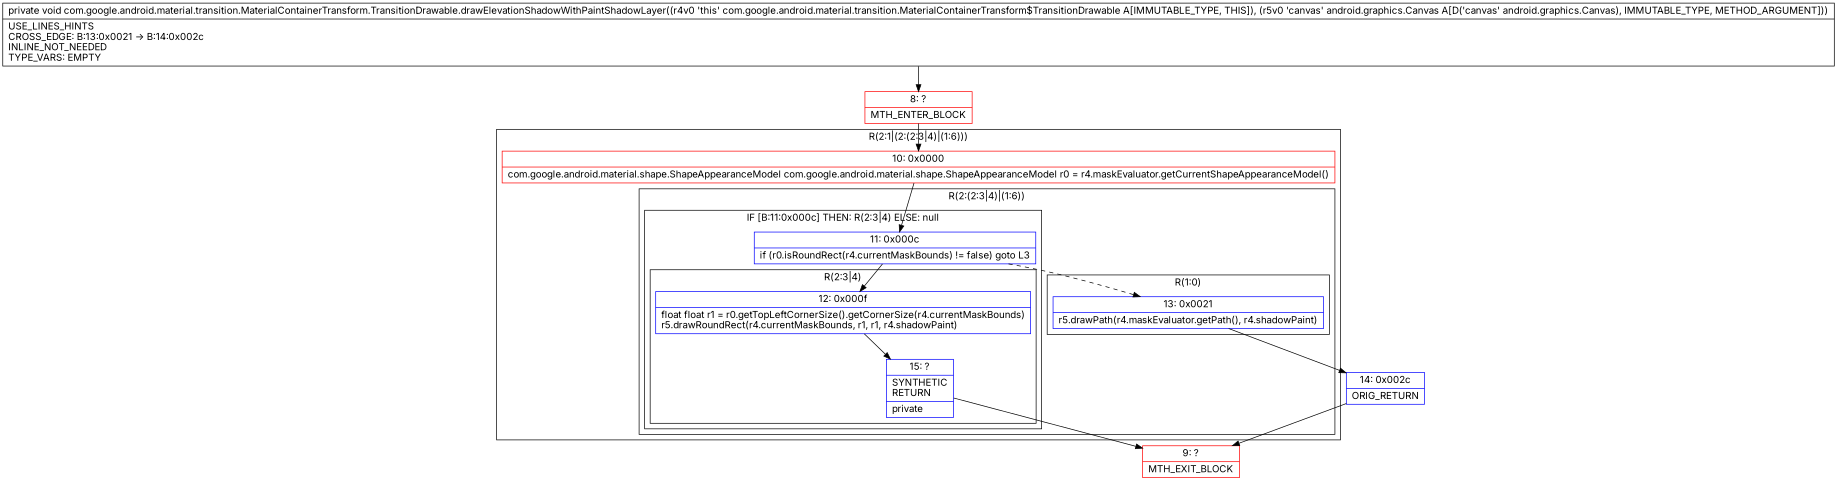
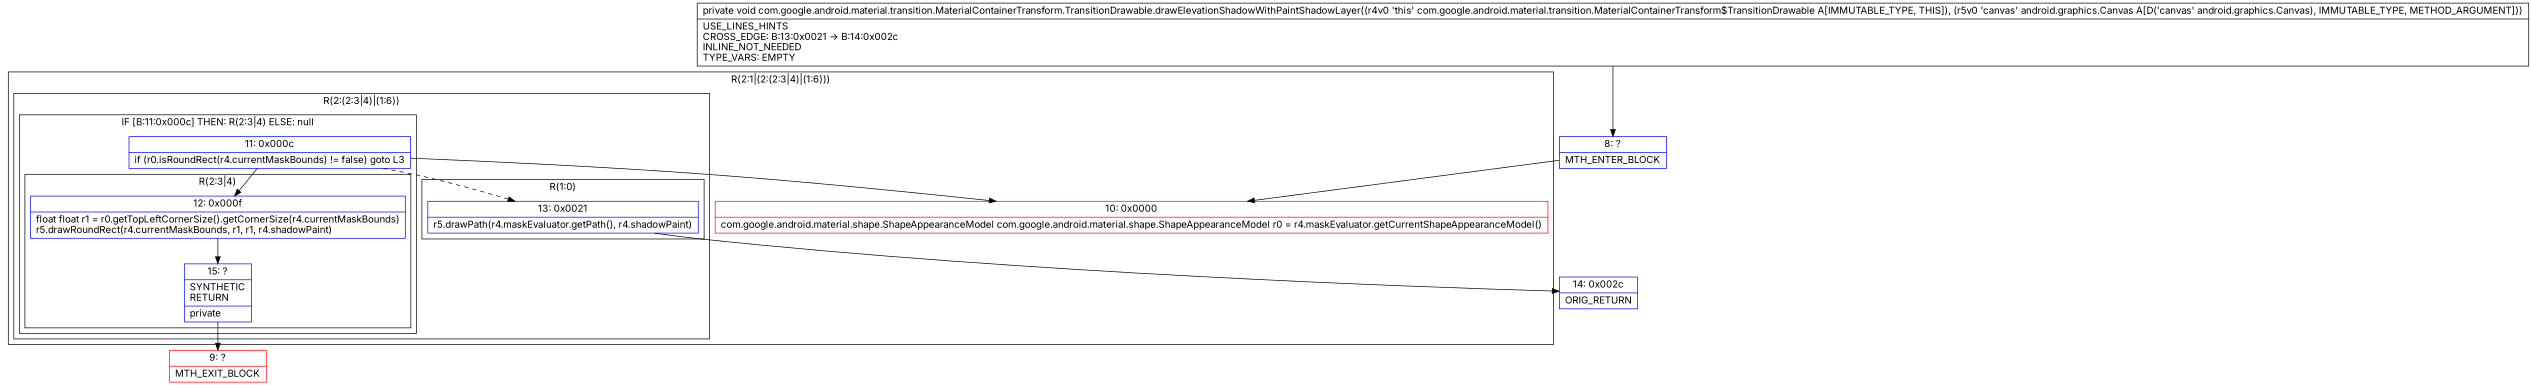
(919, 108) -> (1613, 153)
(908, 204) -> (700, 174)
(1293, 423) -> none
